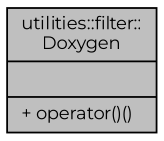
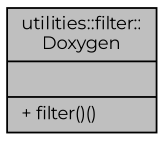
(77, 114) -> (60, 114)
